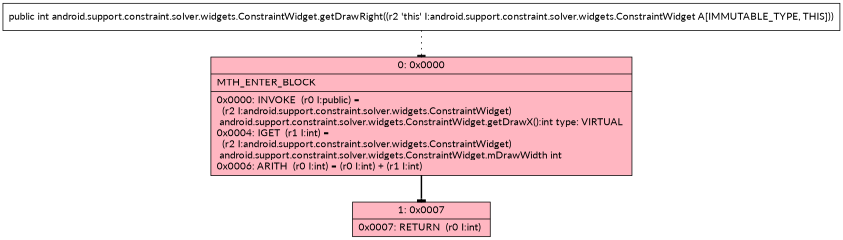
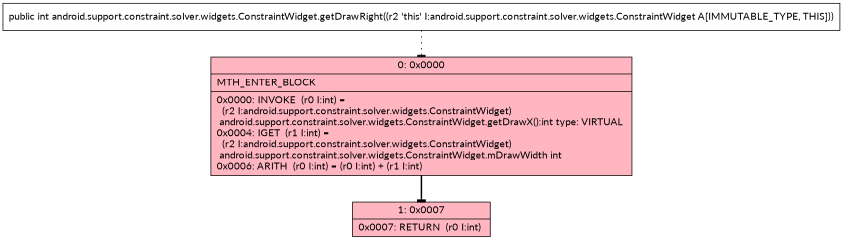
(290, 100) -> (283, 100)
